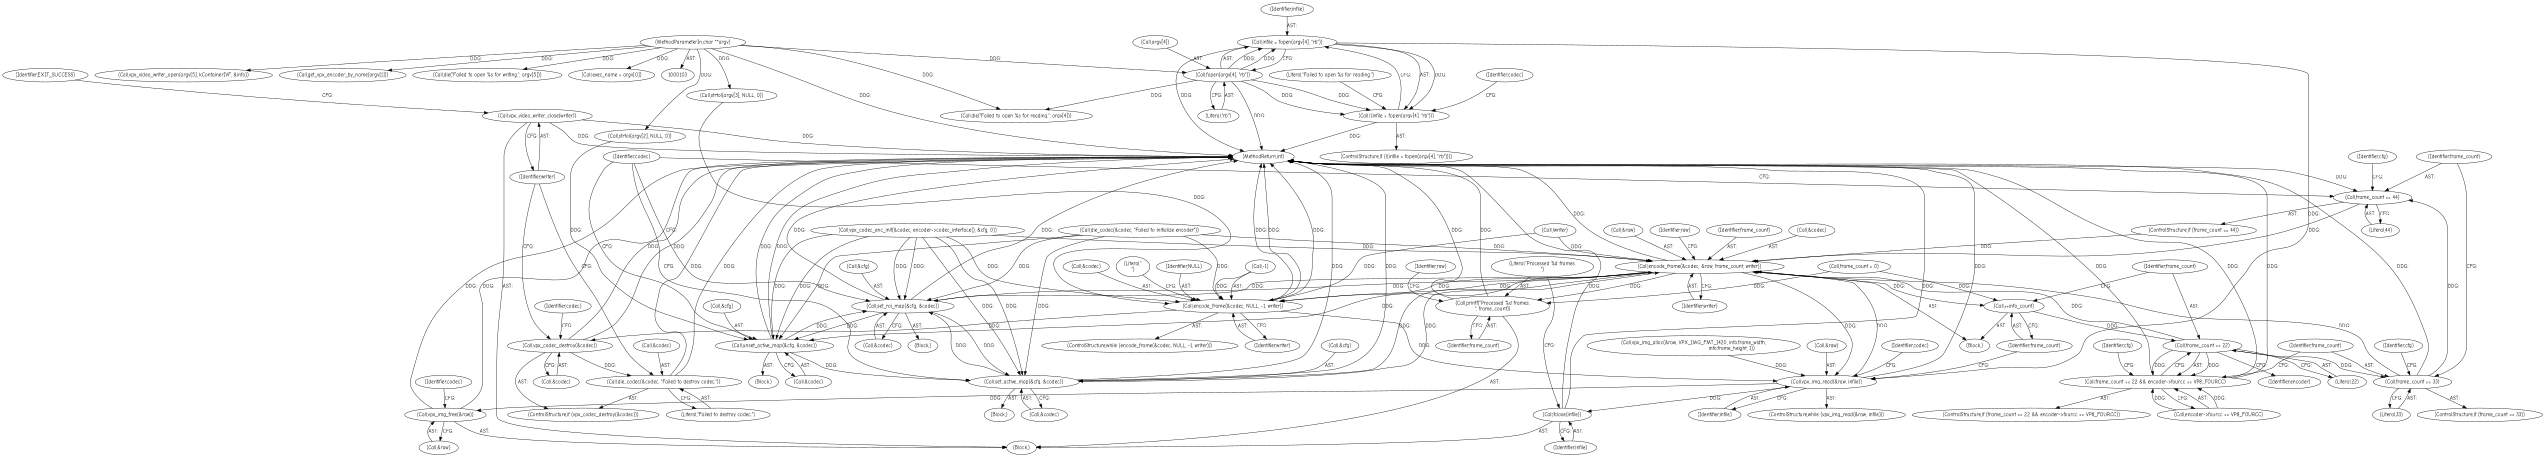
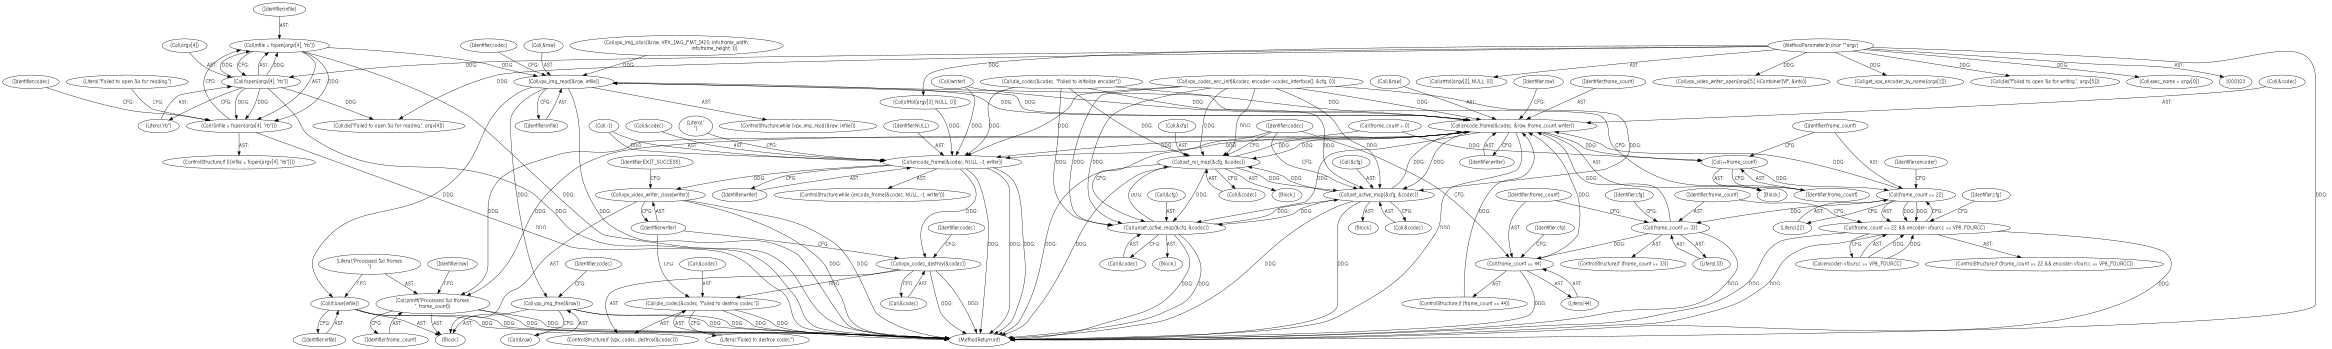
(707, 75) -> (1635, 65)
(1822, 165) -> (1396, 330)
(2386, 214) -> (1560, 284)
(600, 269) -> (1281, 217)
(2014, 306) -> (1734, 162)
(2244, 363) -> (1916, 177)
(1517, 371) -> (784, 173)
(2398, 398) -> (1701, 244)
